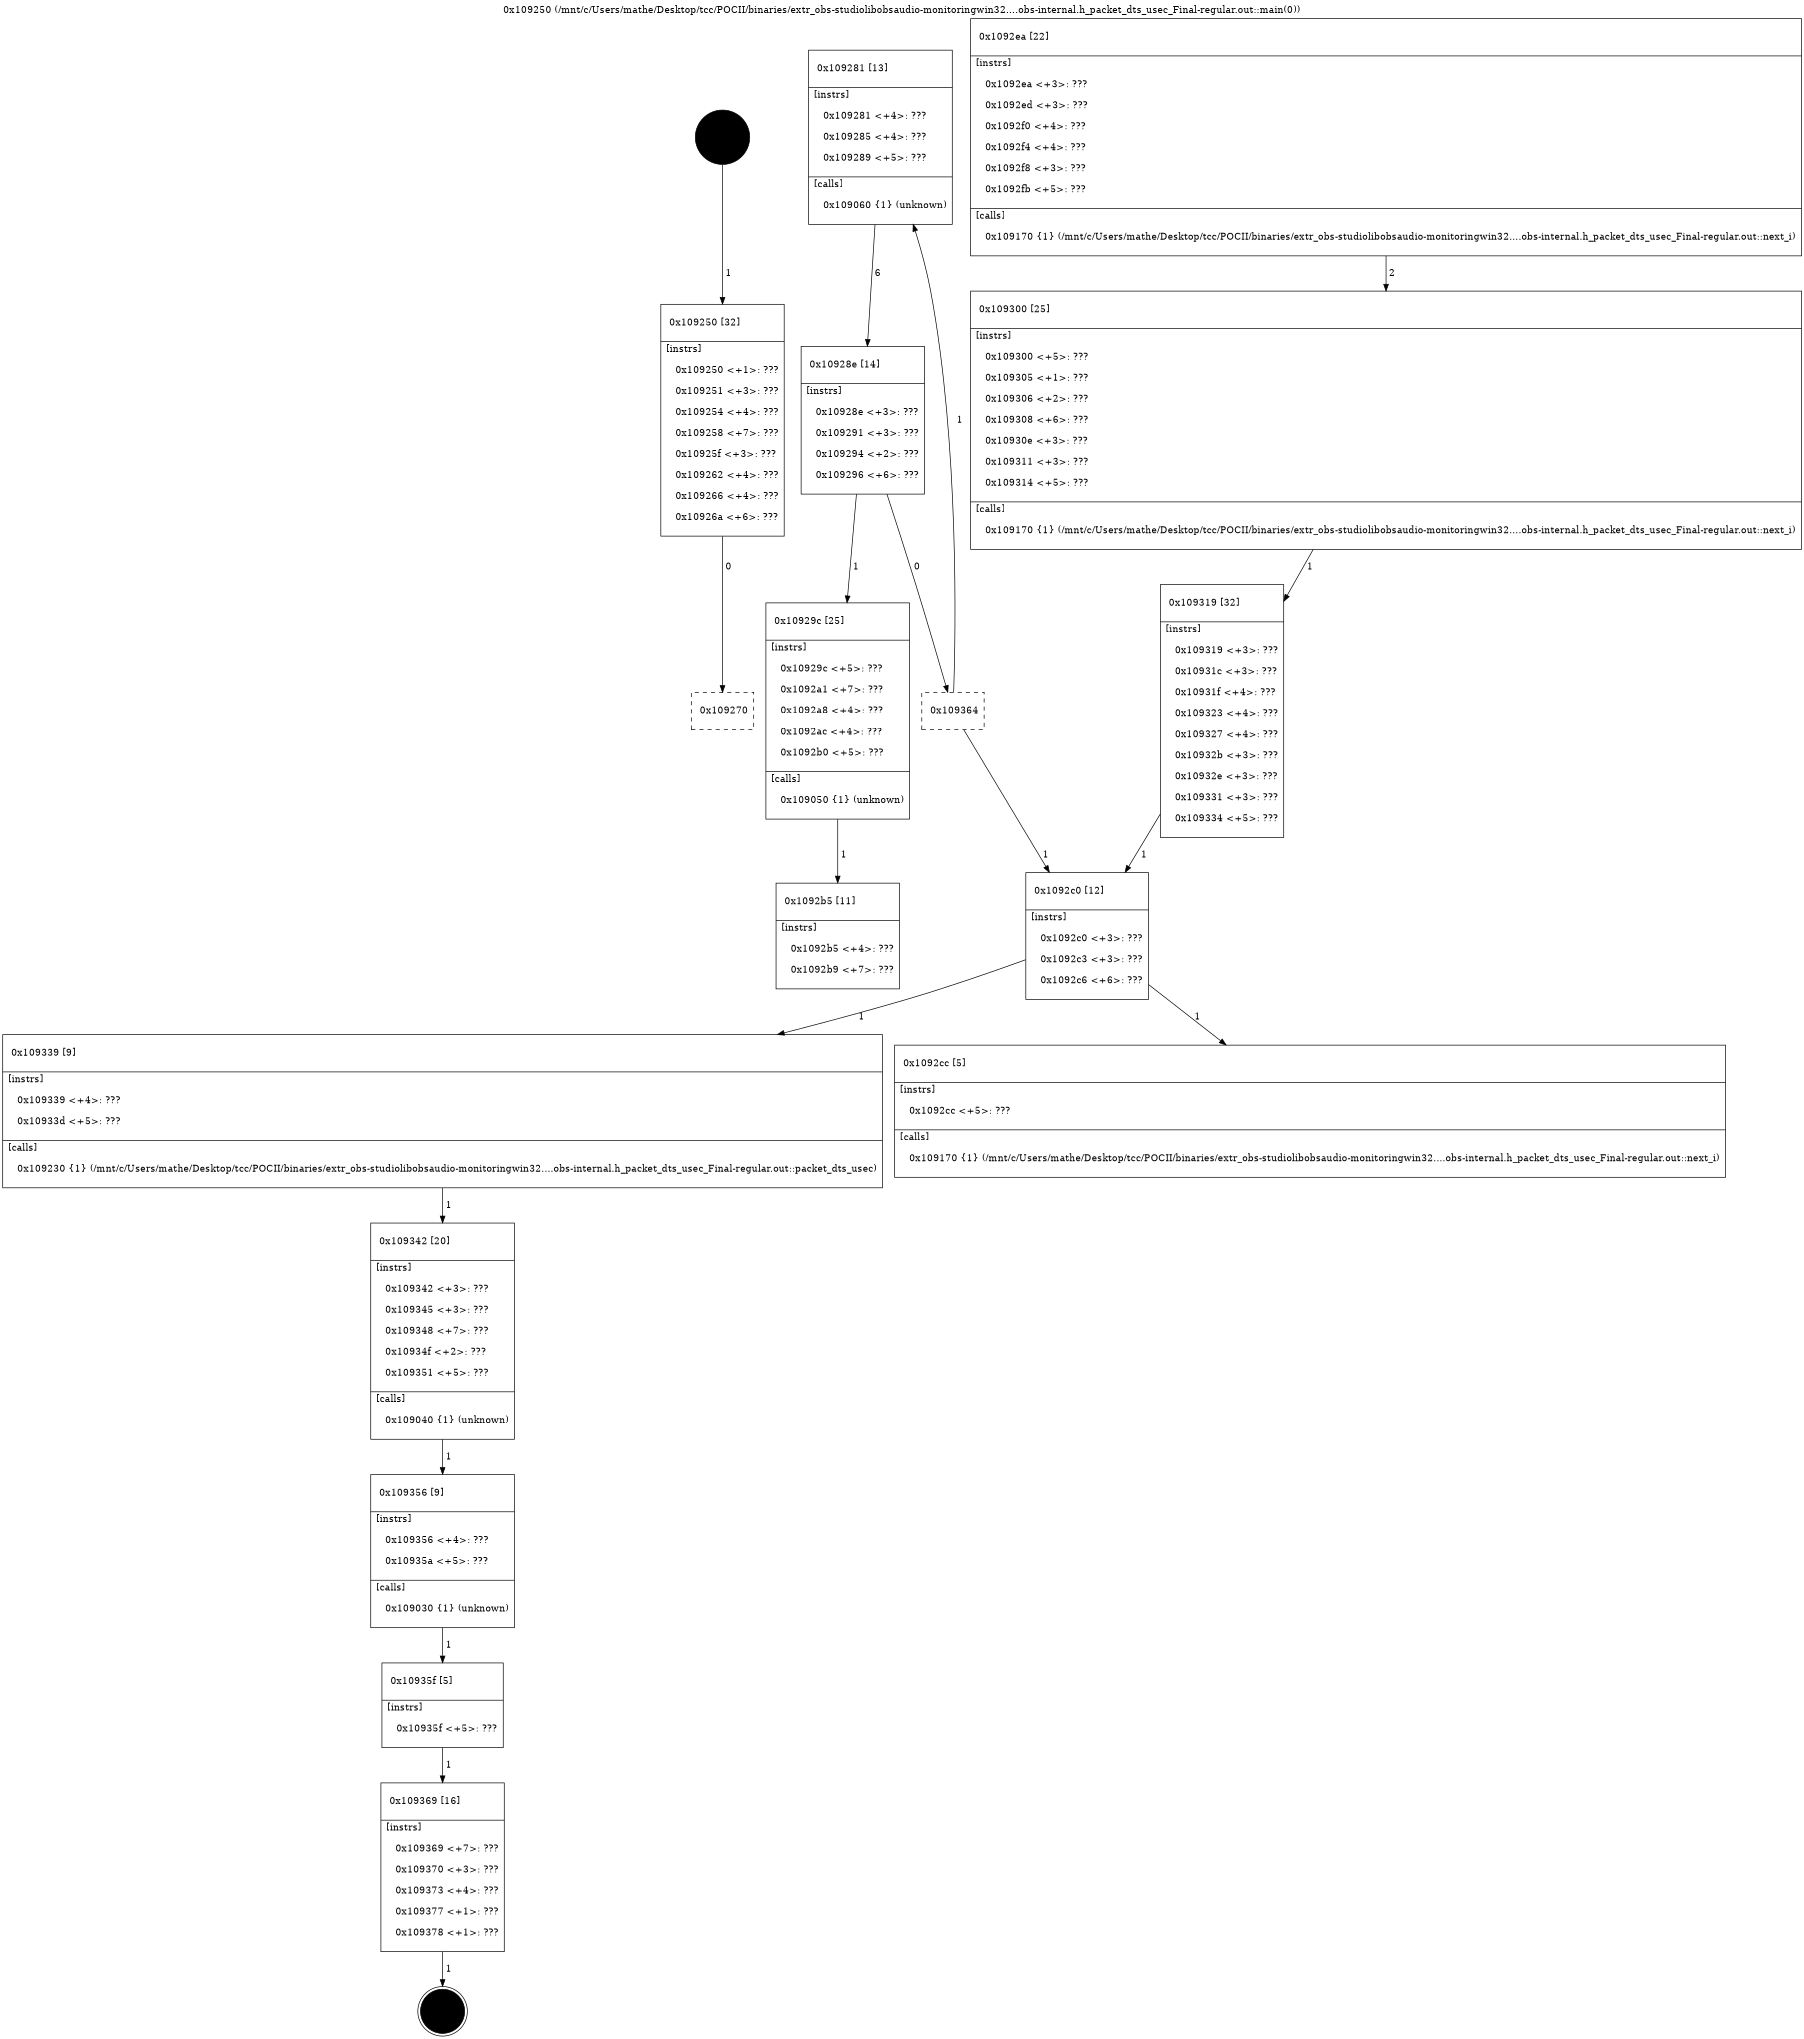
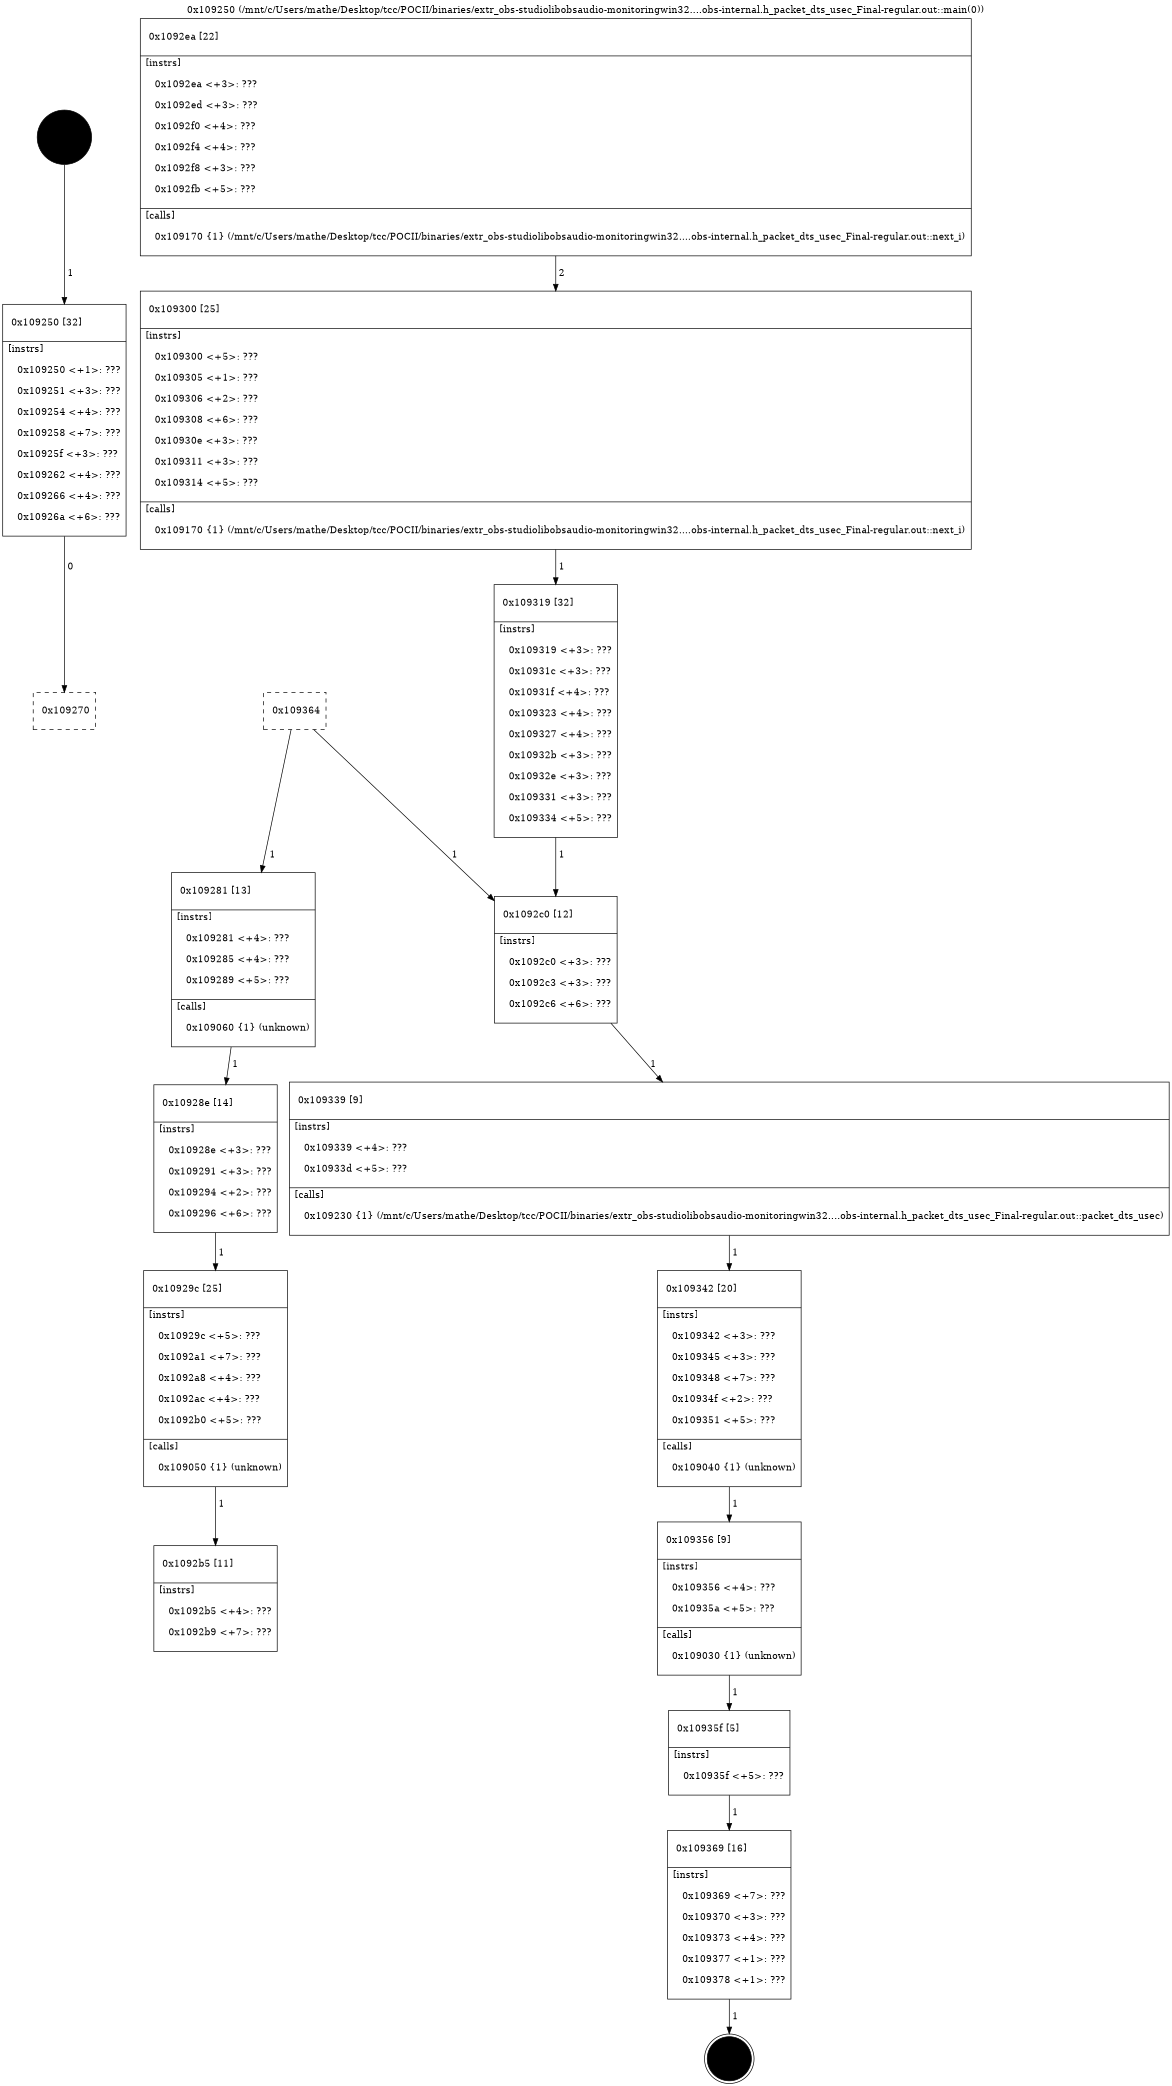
(876, 273) -> (234, 1064)
(917, 590) -> none
(1310, 1111) -> none
